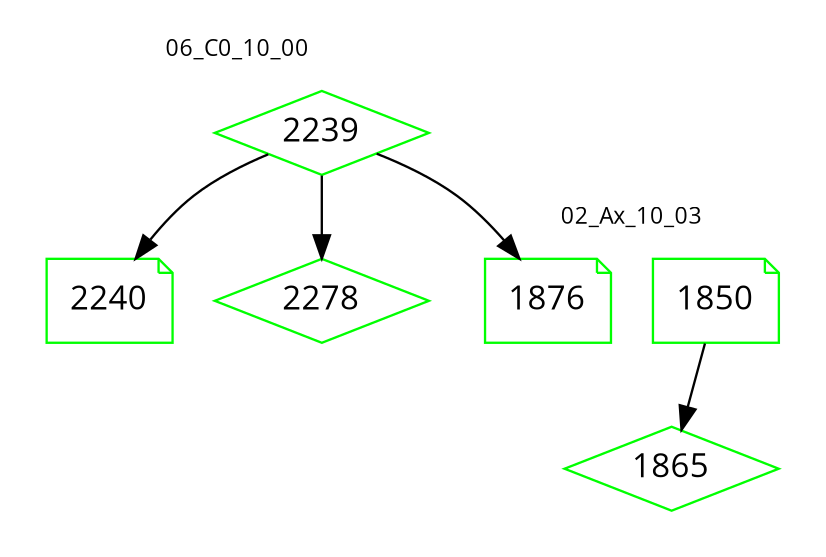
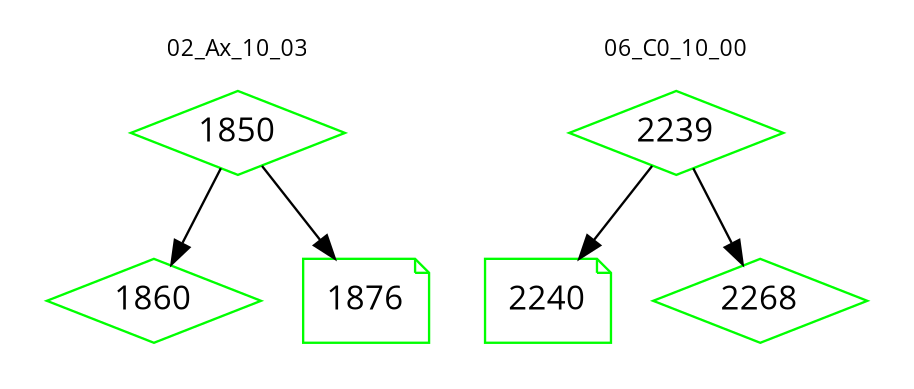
(433, 180) -> (291, 203)
(322, 301) -> (760, 301)
(716, 301) -> (238, 133)
(672, 469) -> (154, 301)
